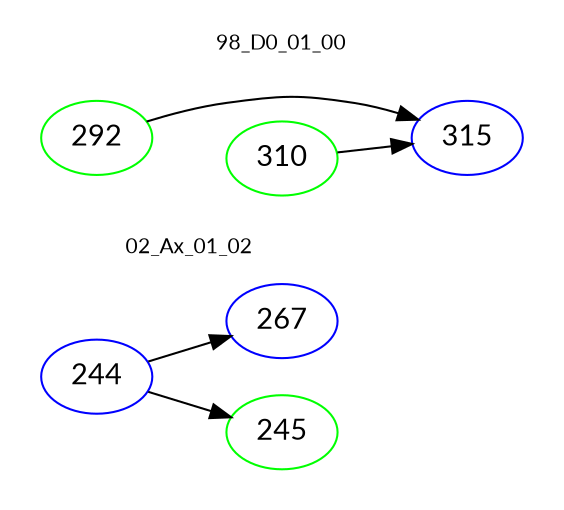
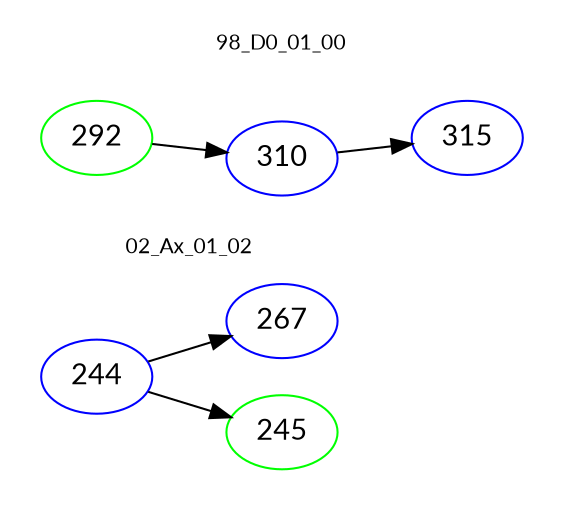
(272, 98) -> (179, 147)
(282, 158) -> (282, 158)
